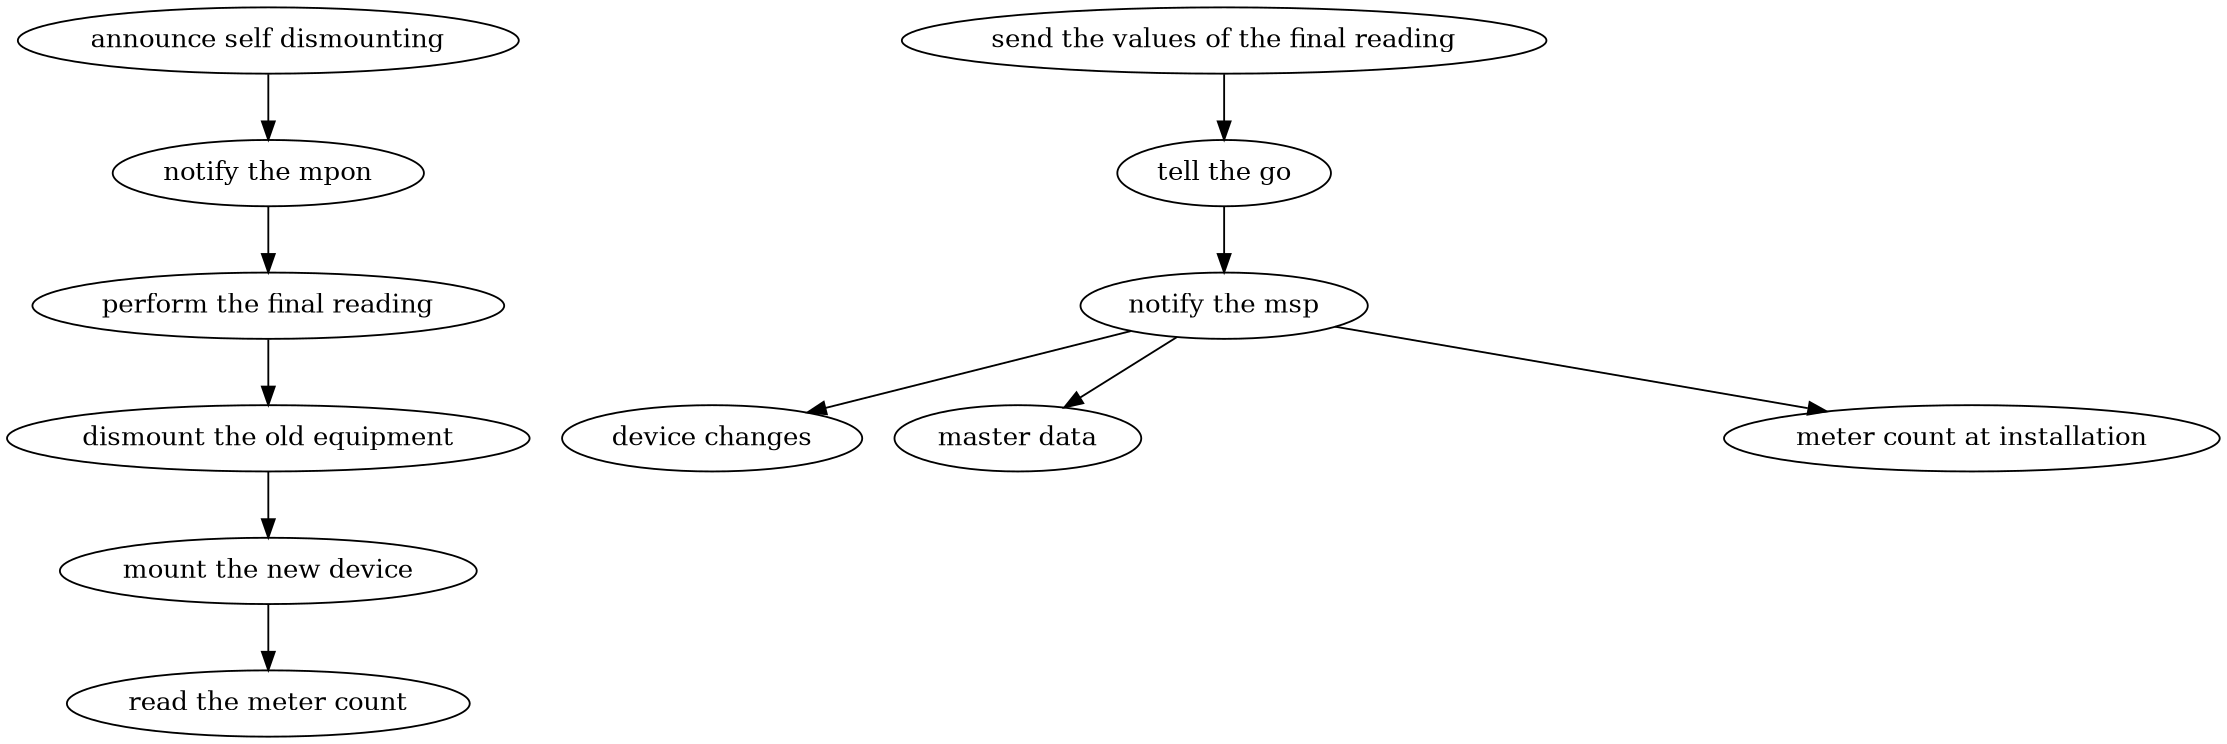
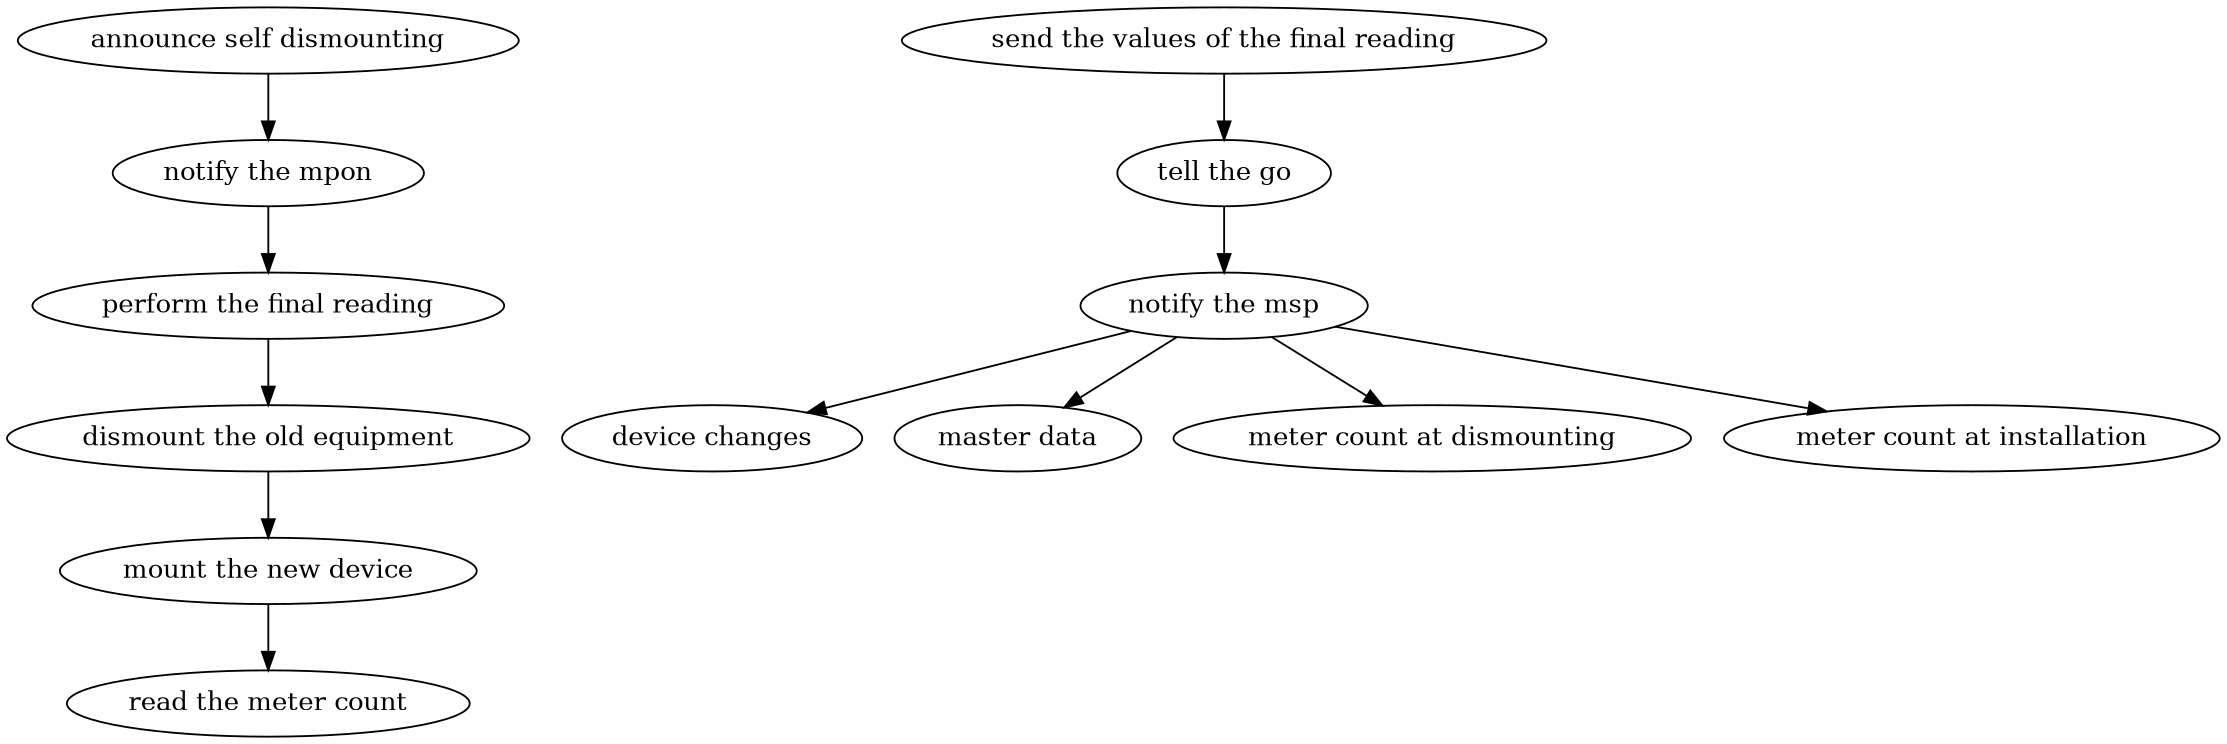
none -> (1432, 438)
